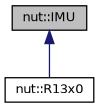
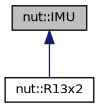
(49, 90) -> (49, 90)
